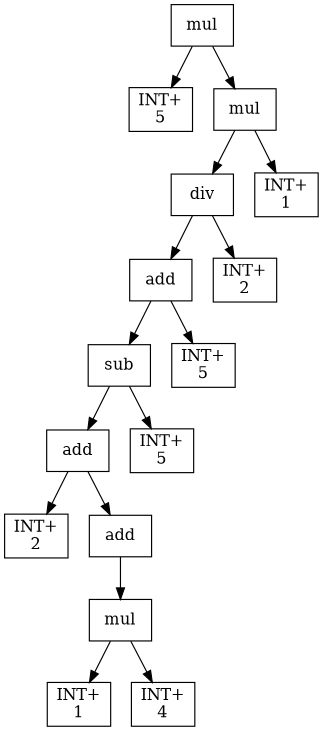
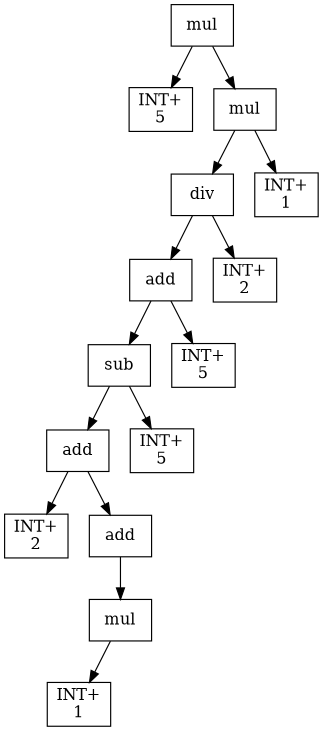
(163, 704) -> none
